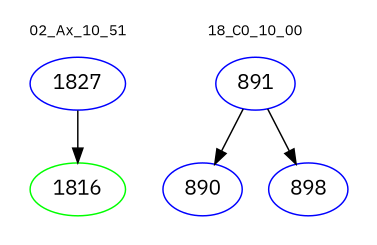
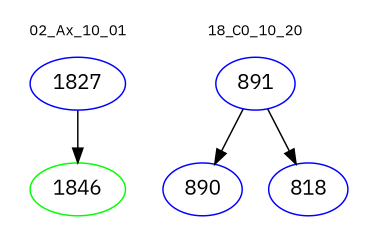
(79, 32) -> (79, 32)
(255, 32) -> (255, 32)
(78, 189) -> (78, 189)
(308, 189) -> (308, 189)
